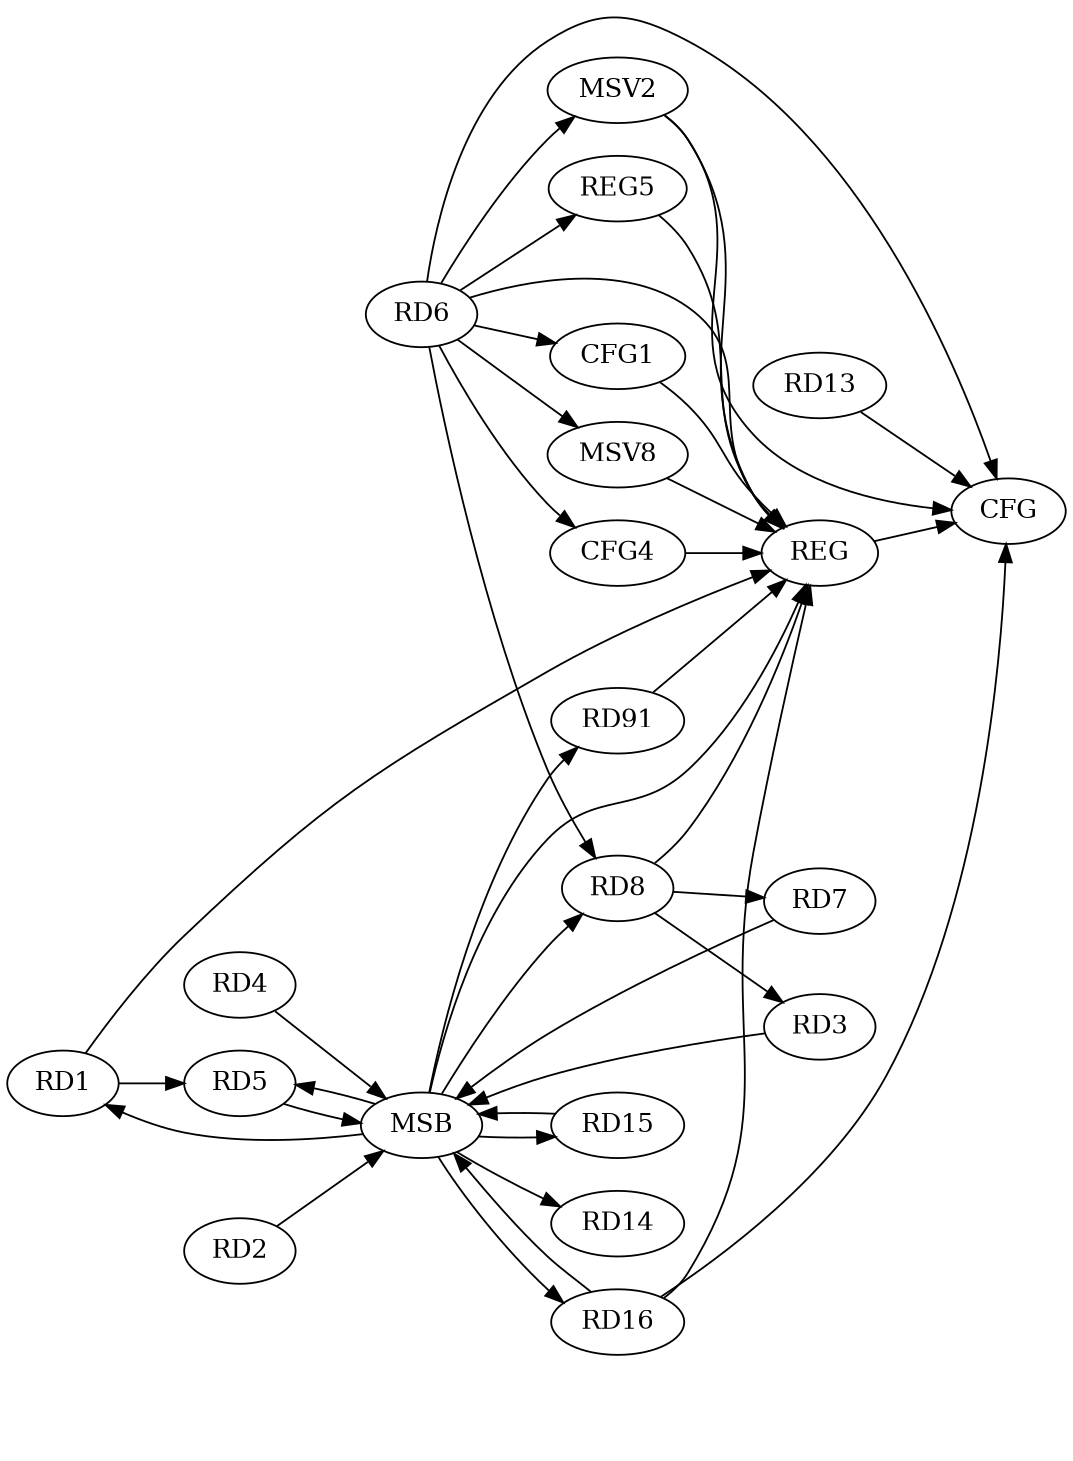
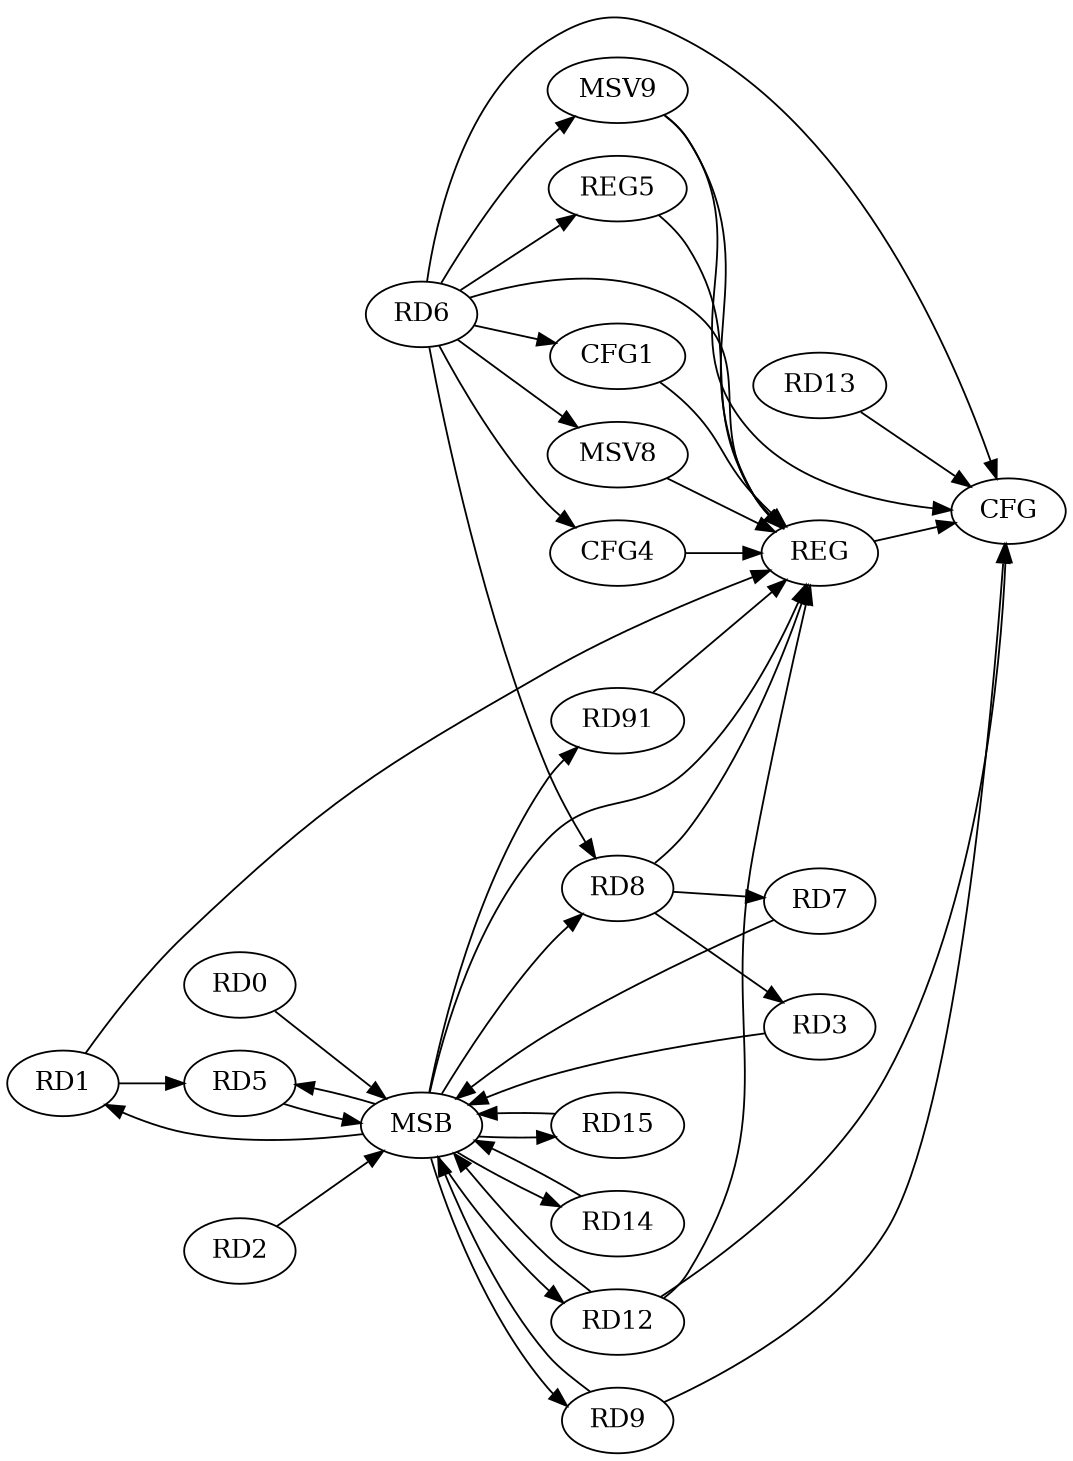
(618, 90) -> (618, 90)
(240, 985) -> (240, 985)
none -> (537, 1171)
(618, 1322) -> (618, 1322)
none -> (618, 1420)
